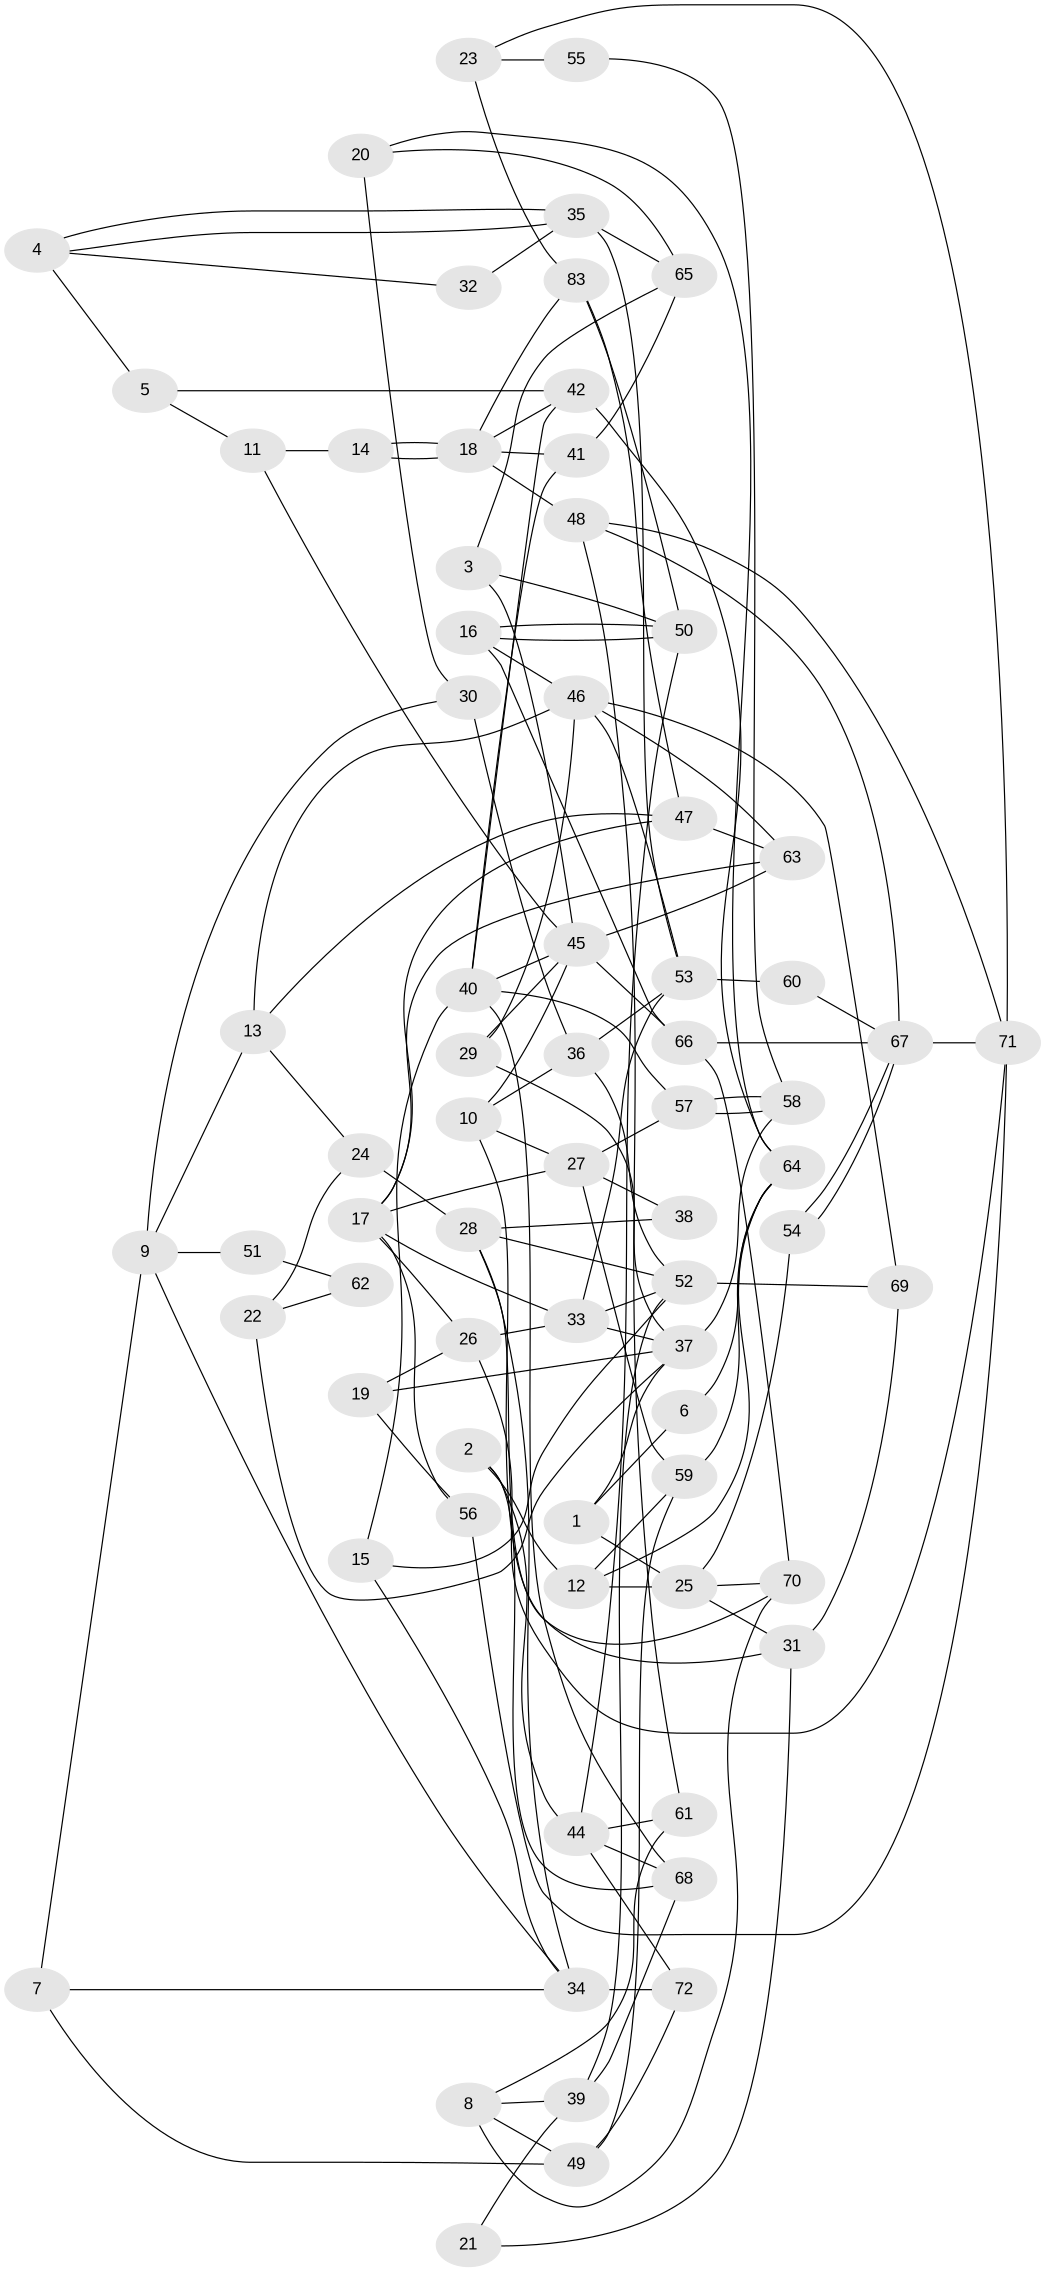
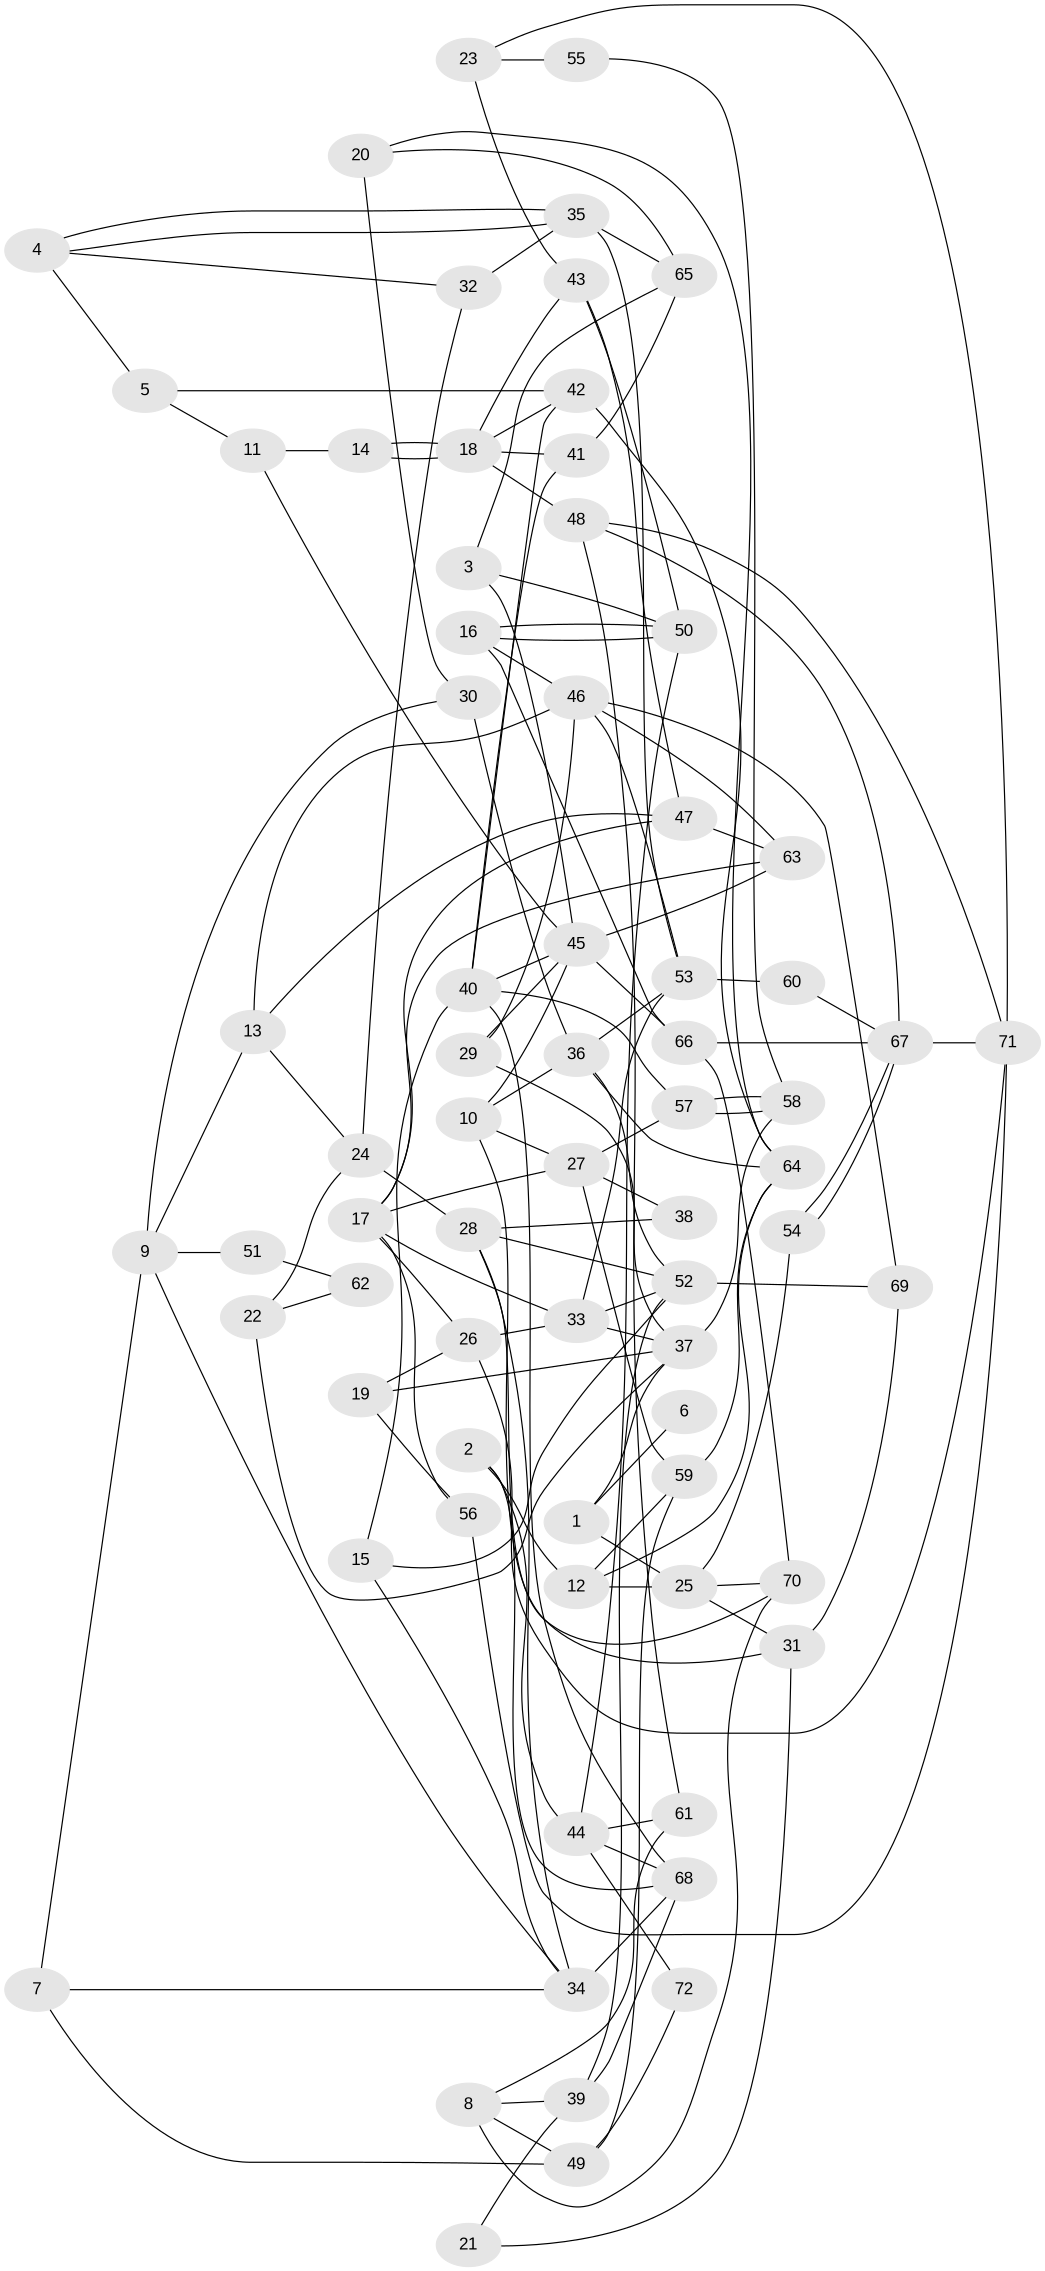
(577, 280) -> (577, 280)
none -> (396, 719)
(731, 1346) -> (662, 1145)
(631, 1990) -> (647, 1918)
